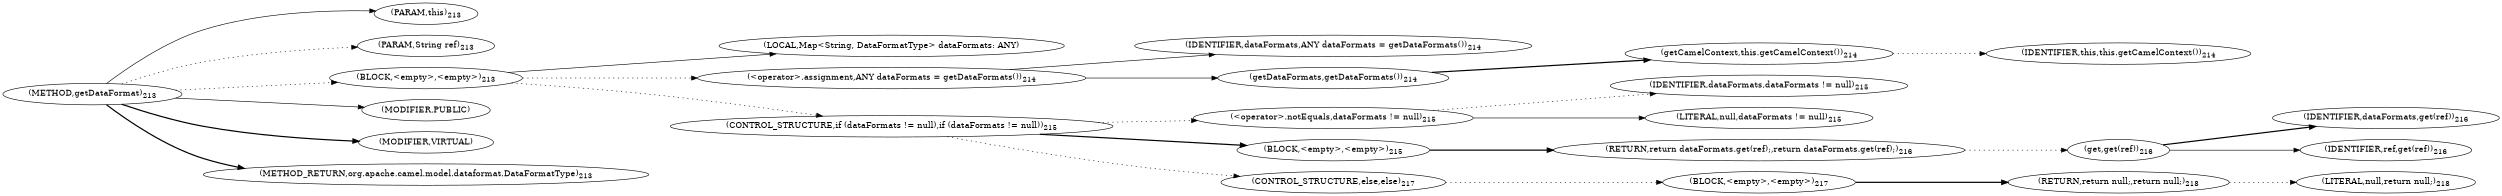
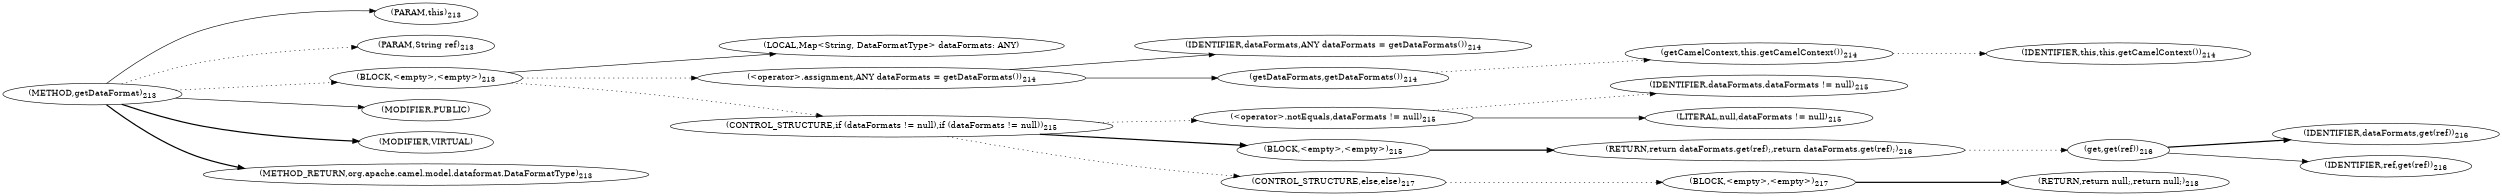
(1538, 66) -> (1538, 66)
(2386, 182) -> none
